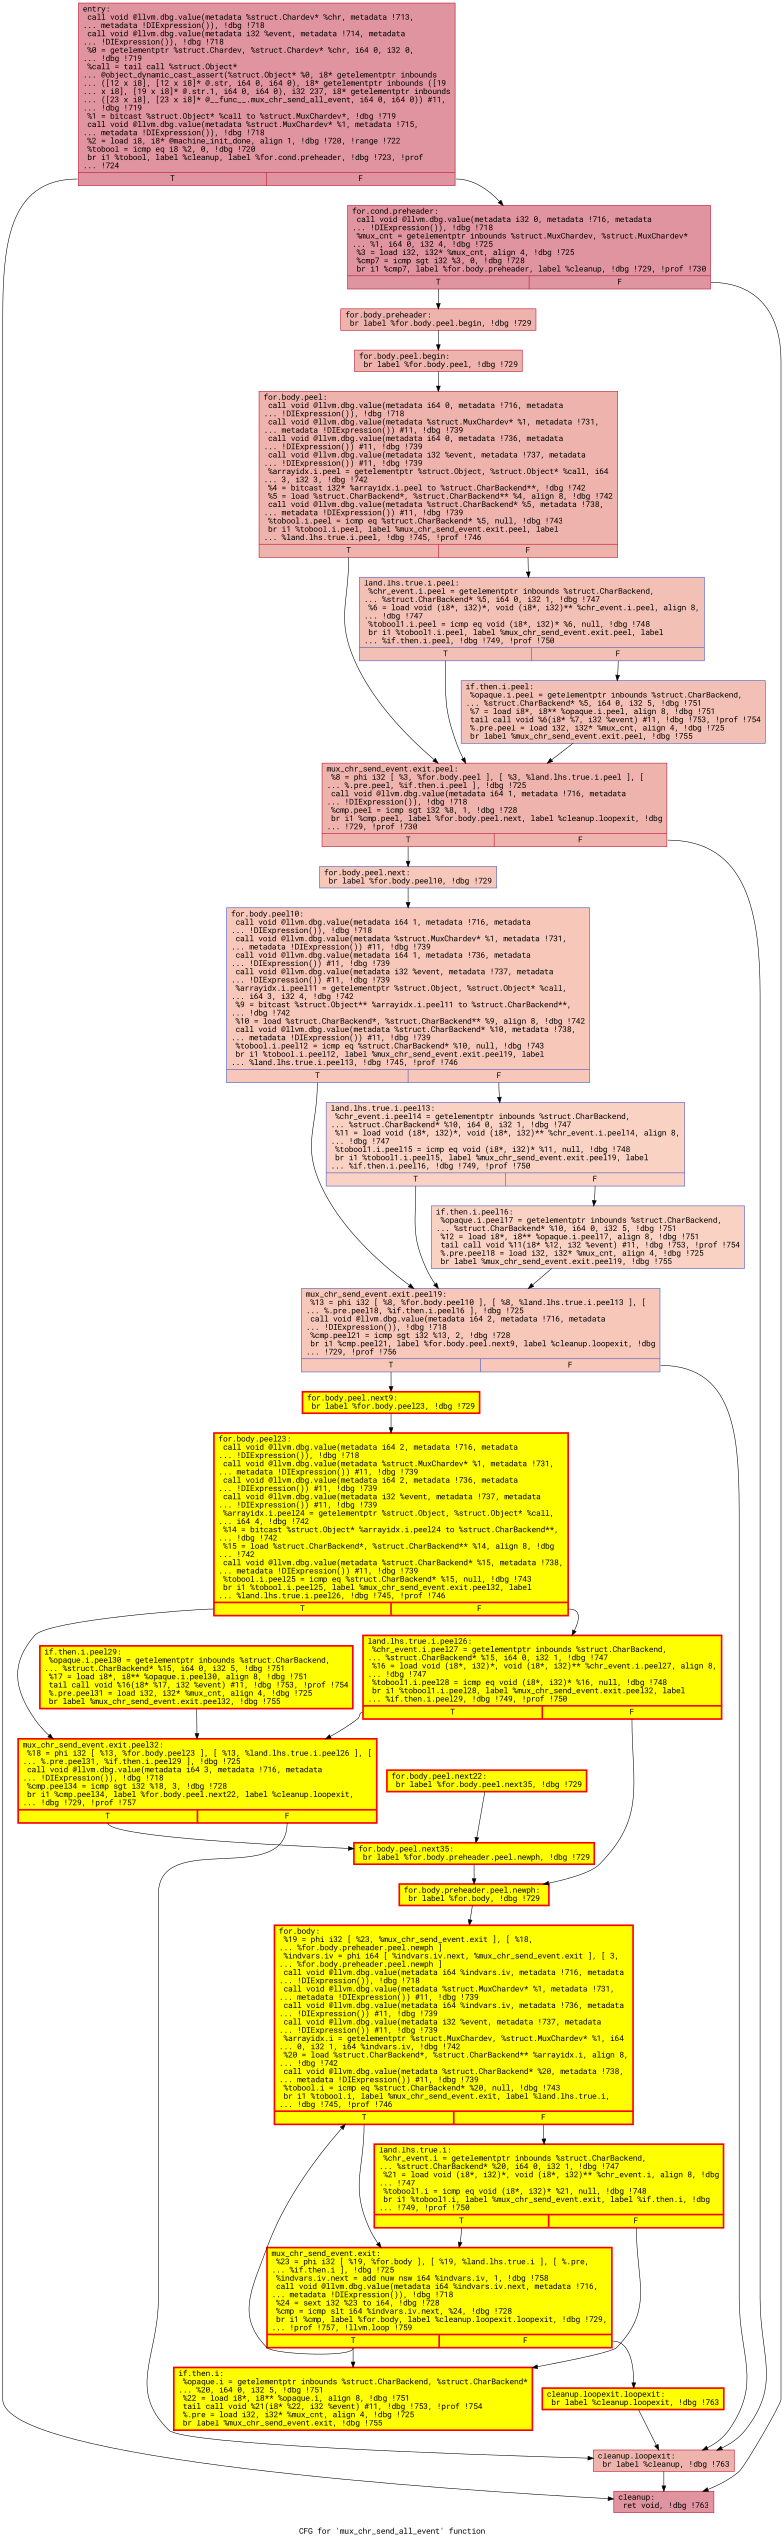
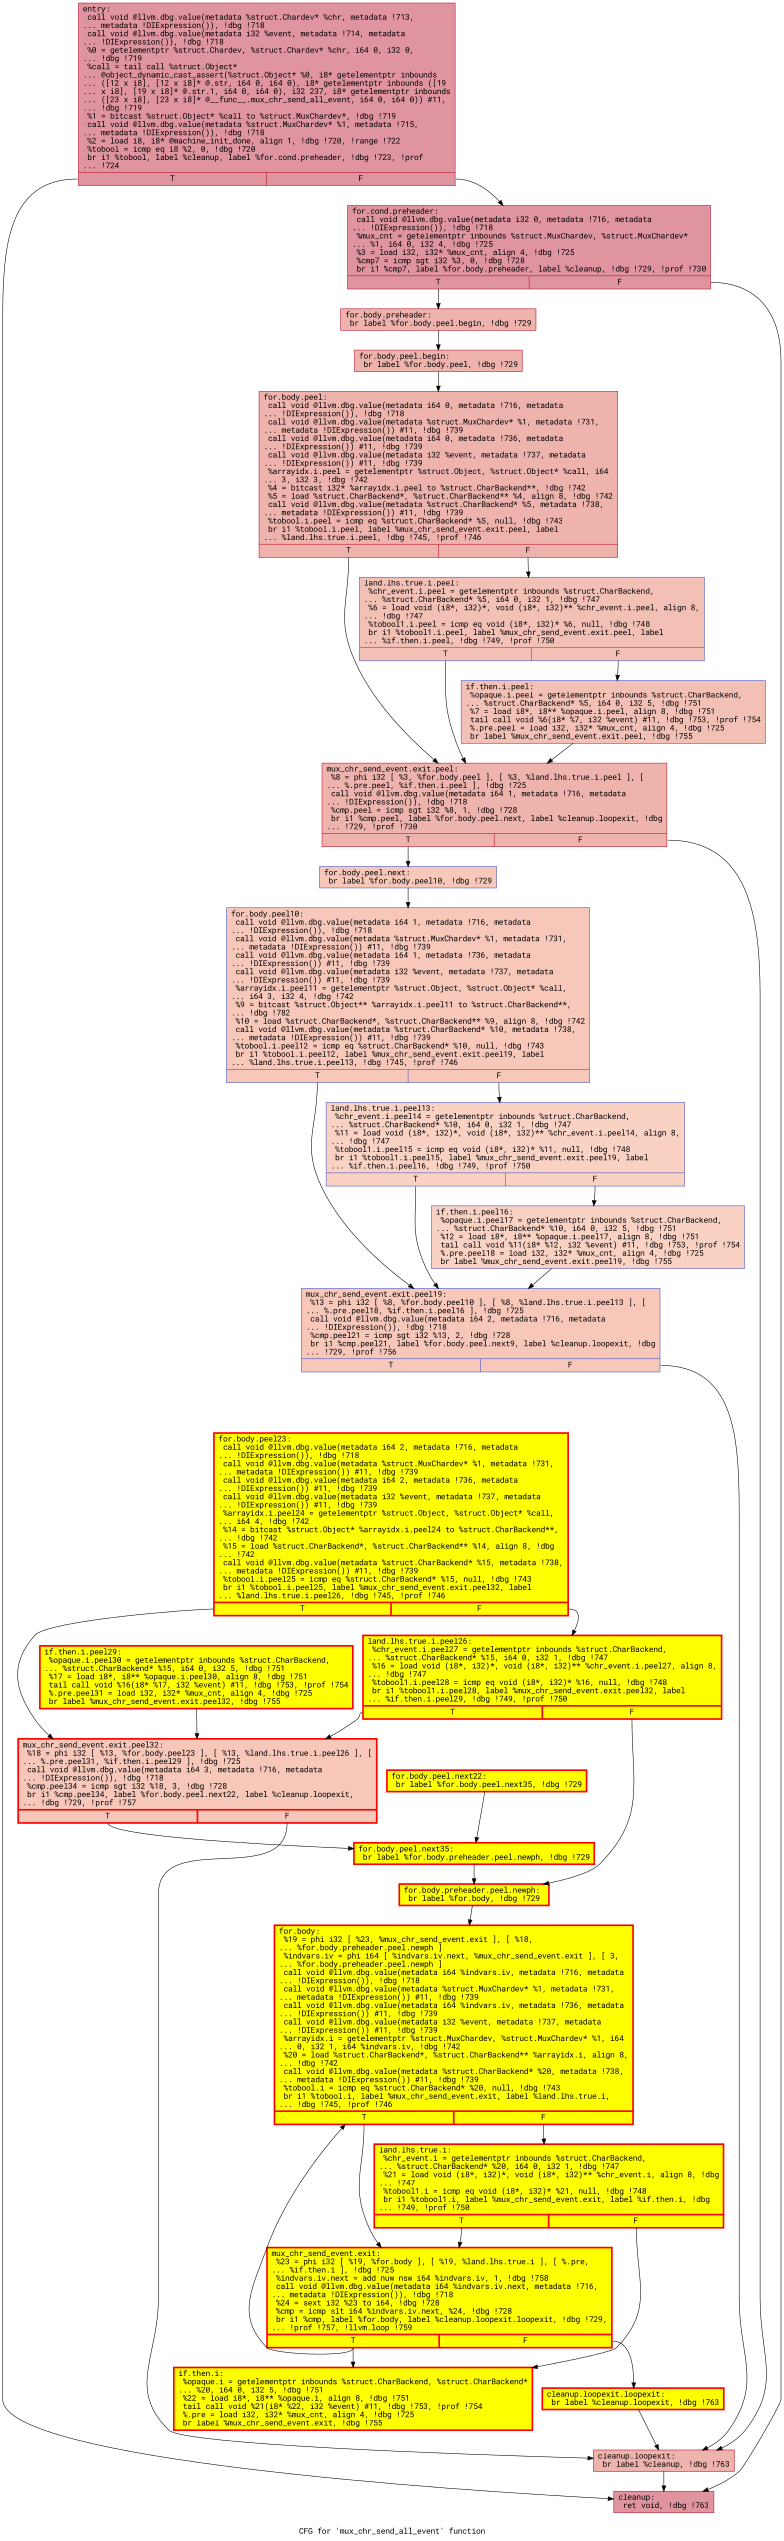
(261, 1013) -> (261, 1013)
(391, 1402) -> none
(197, 1781) -> (197, 1781)
